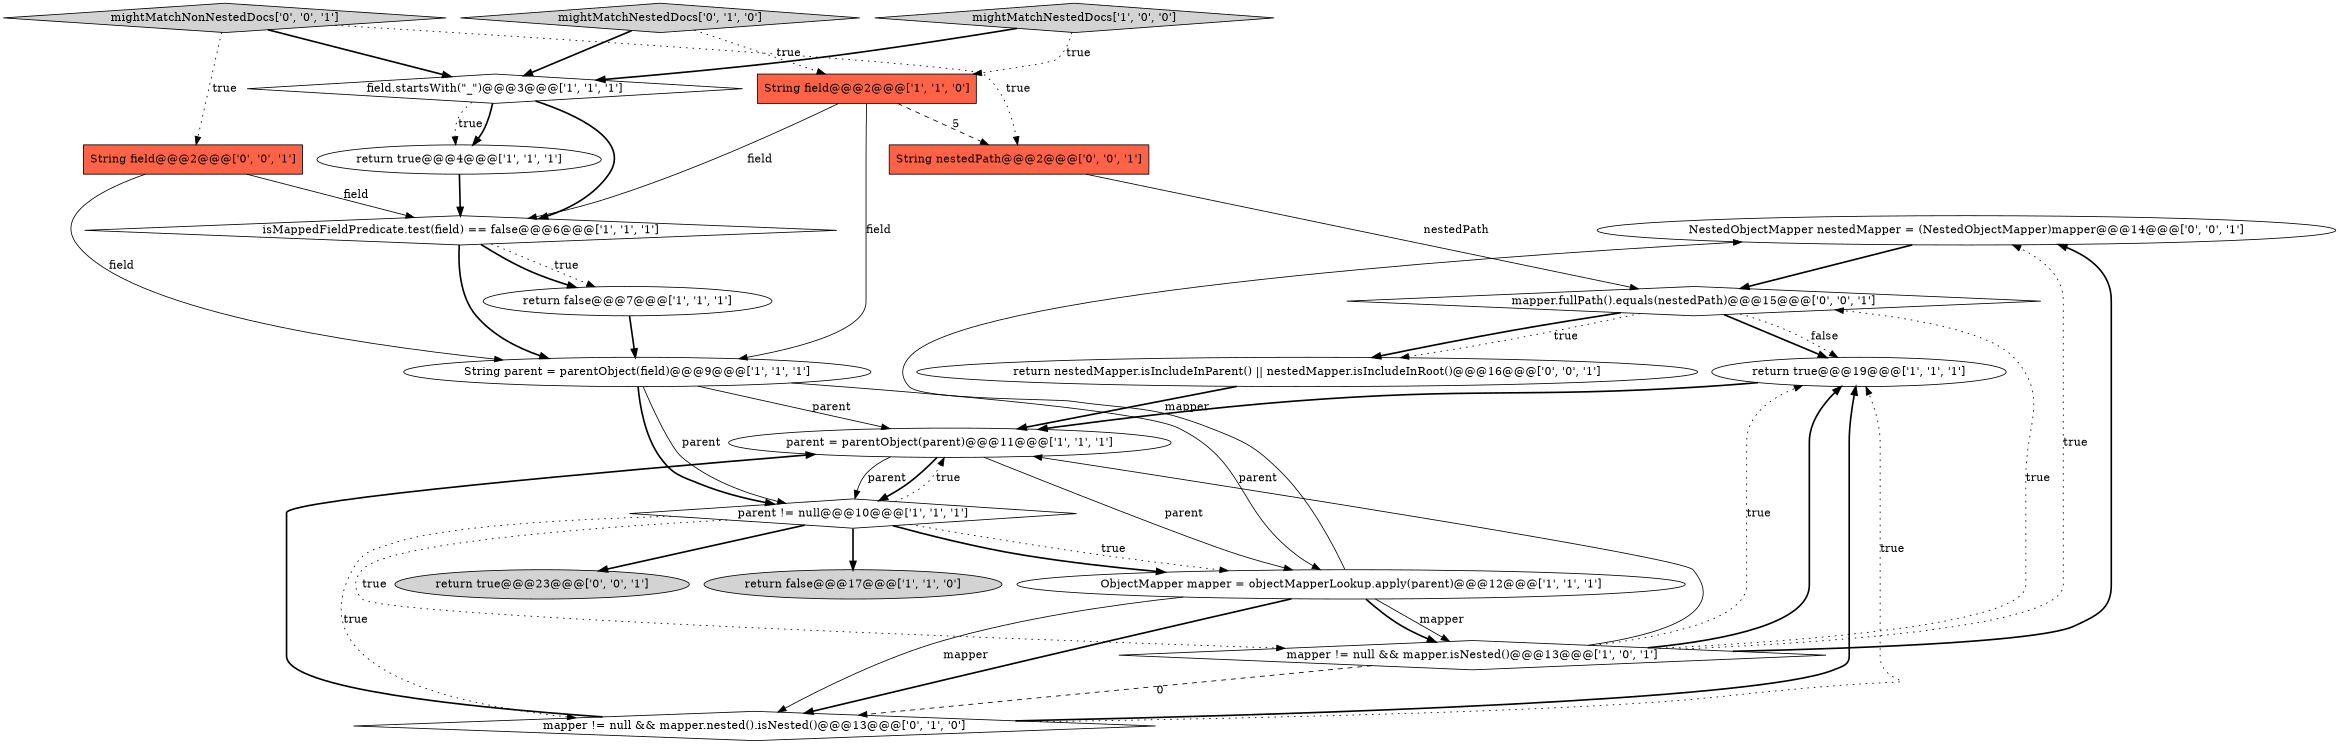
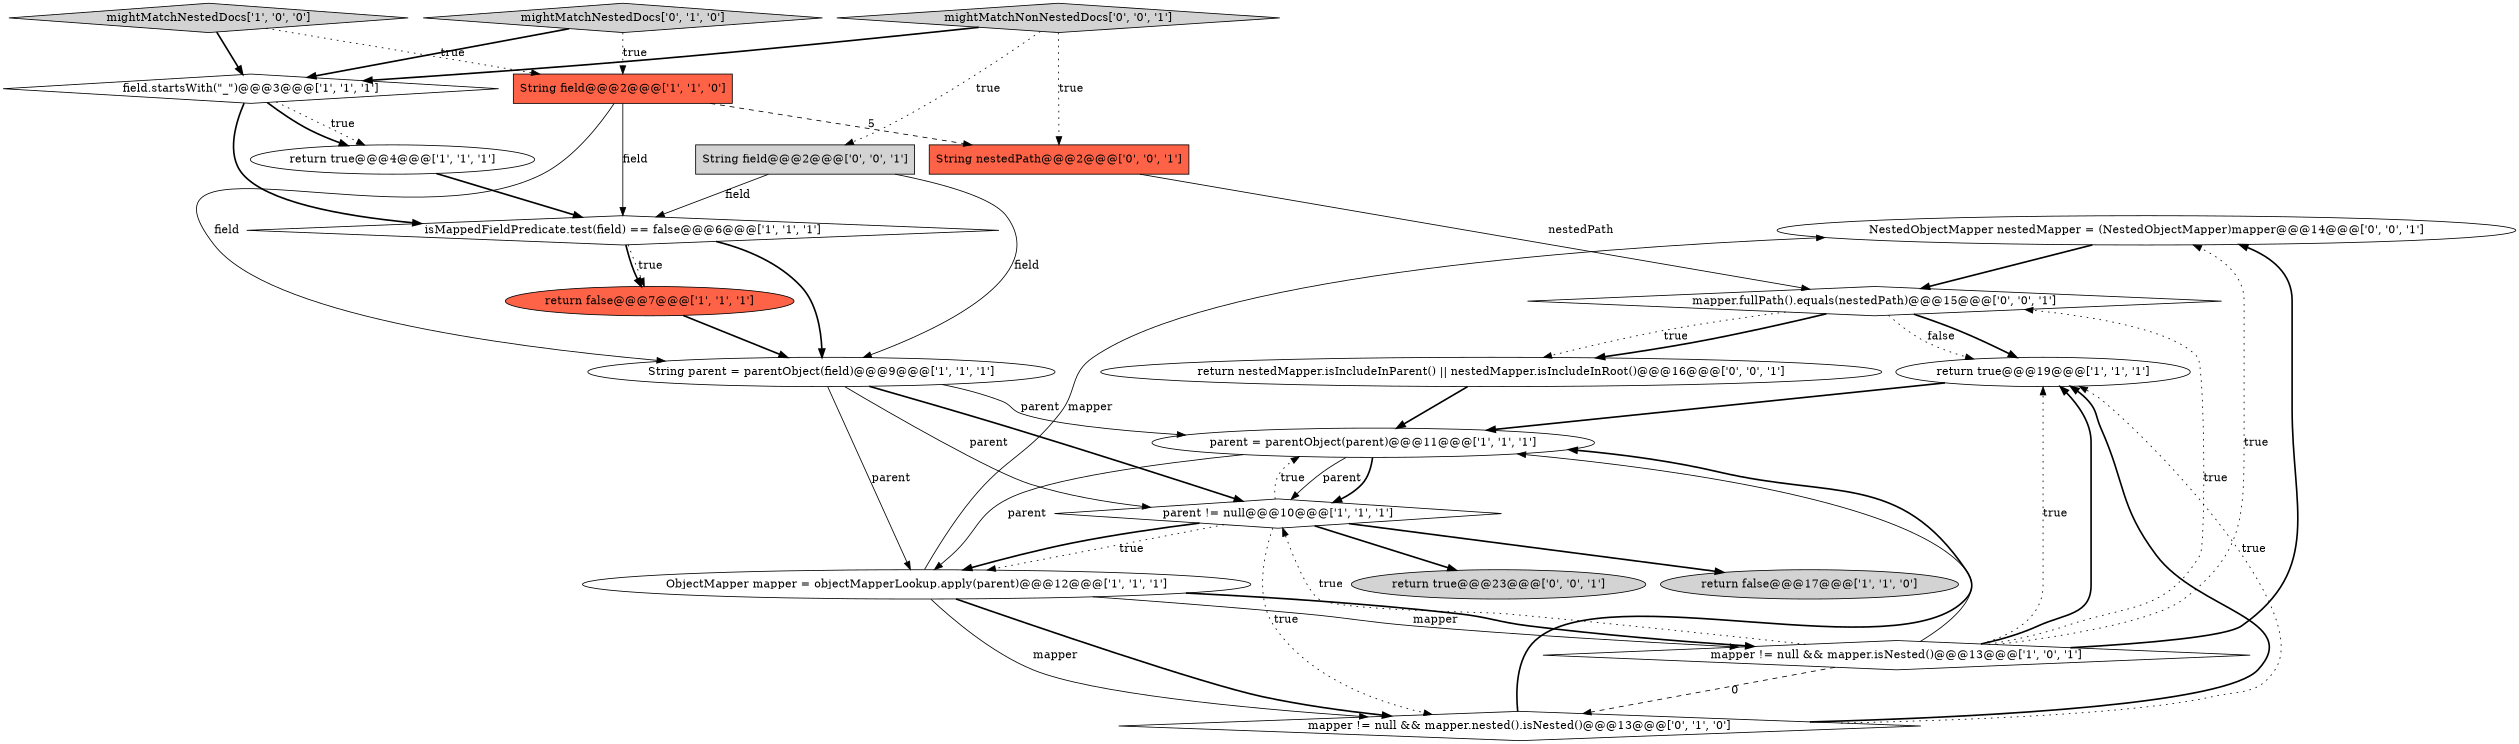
(193, 160) -> (805, 160)
(628, 301) -> (650, 301)
(617, 621) -> (1526, 616)
